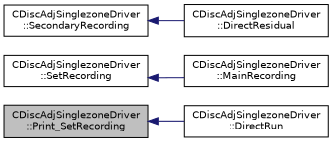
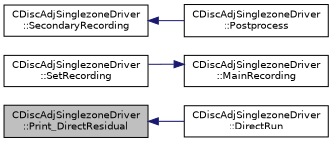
(256, 21) -> (256, 21)
(171, 78) -> (161, 64)
(76, 121) -> (76, 121)
